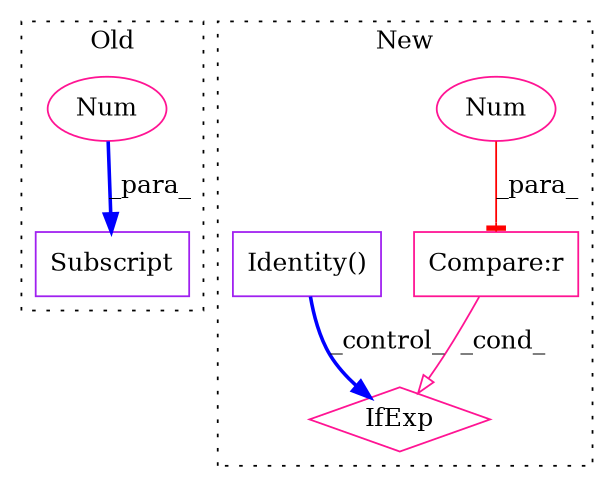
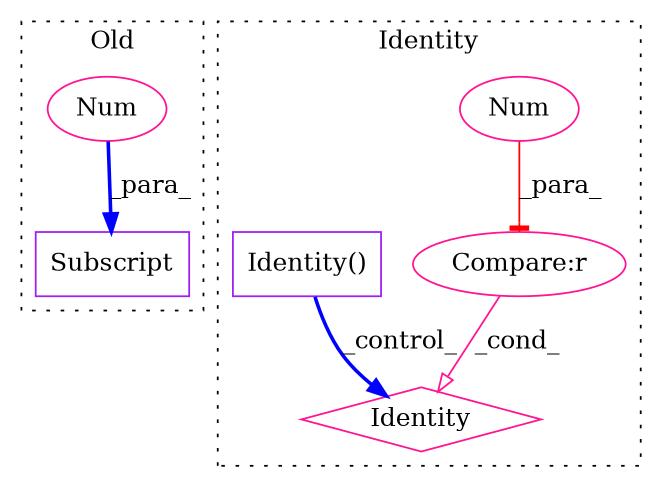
(405, 42) -> (429, 42)
(496, 264) -> (519, 264)
(400, 419) -> (421, 419)
